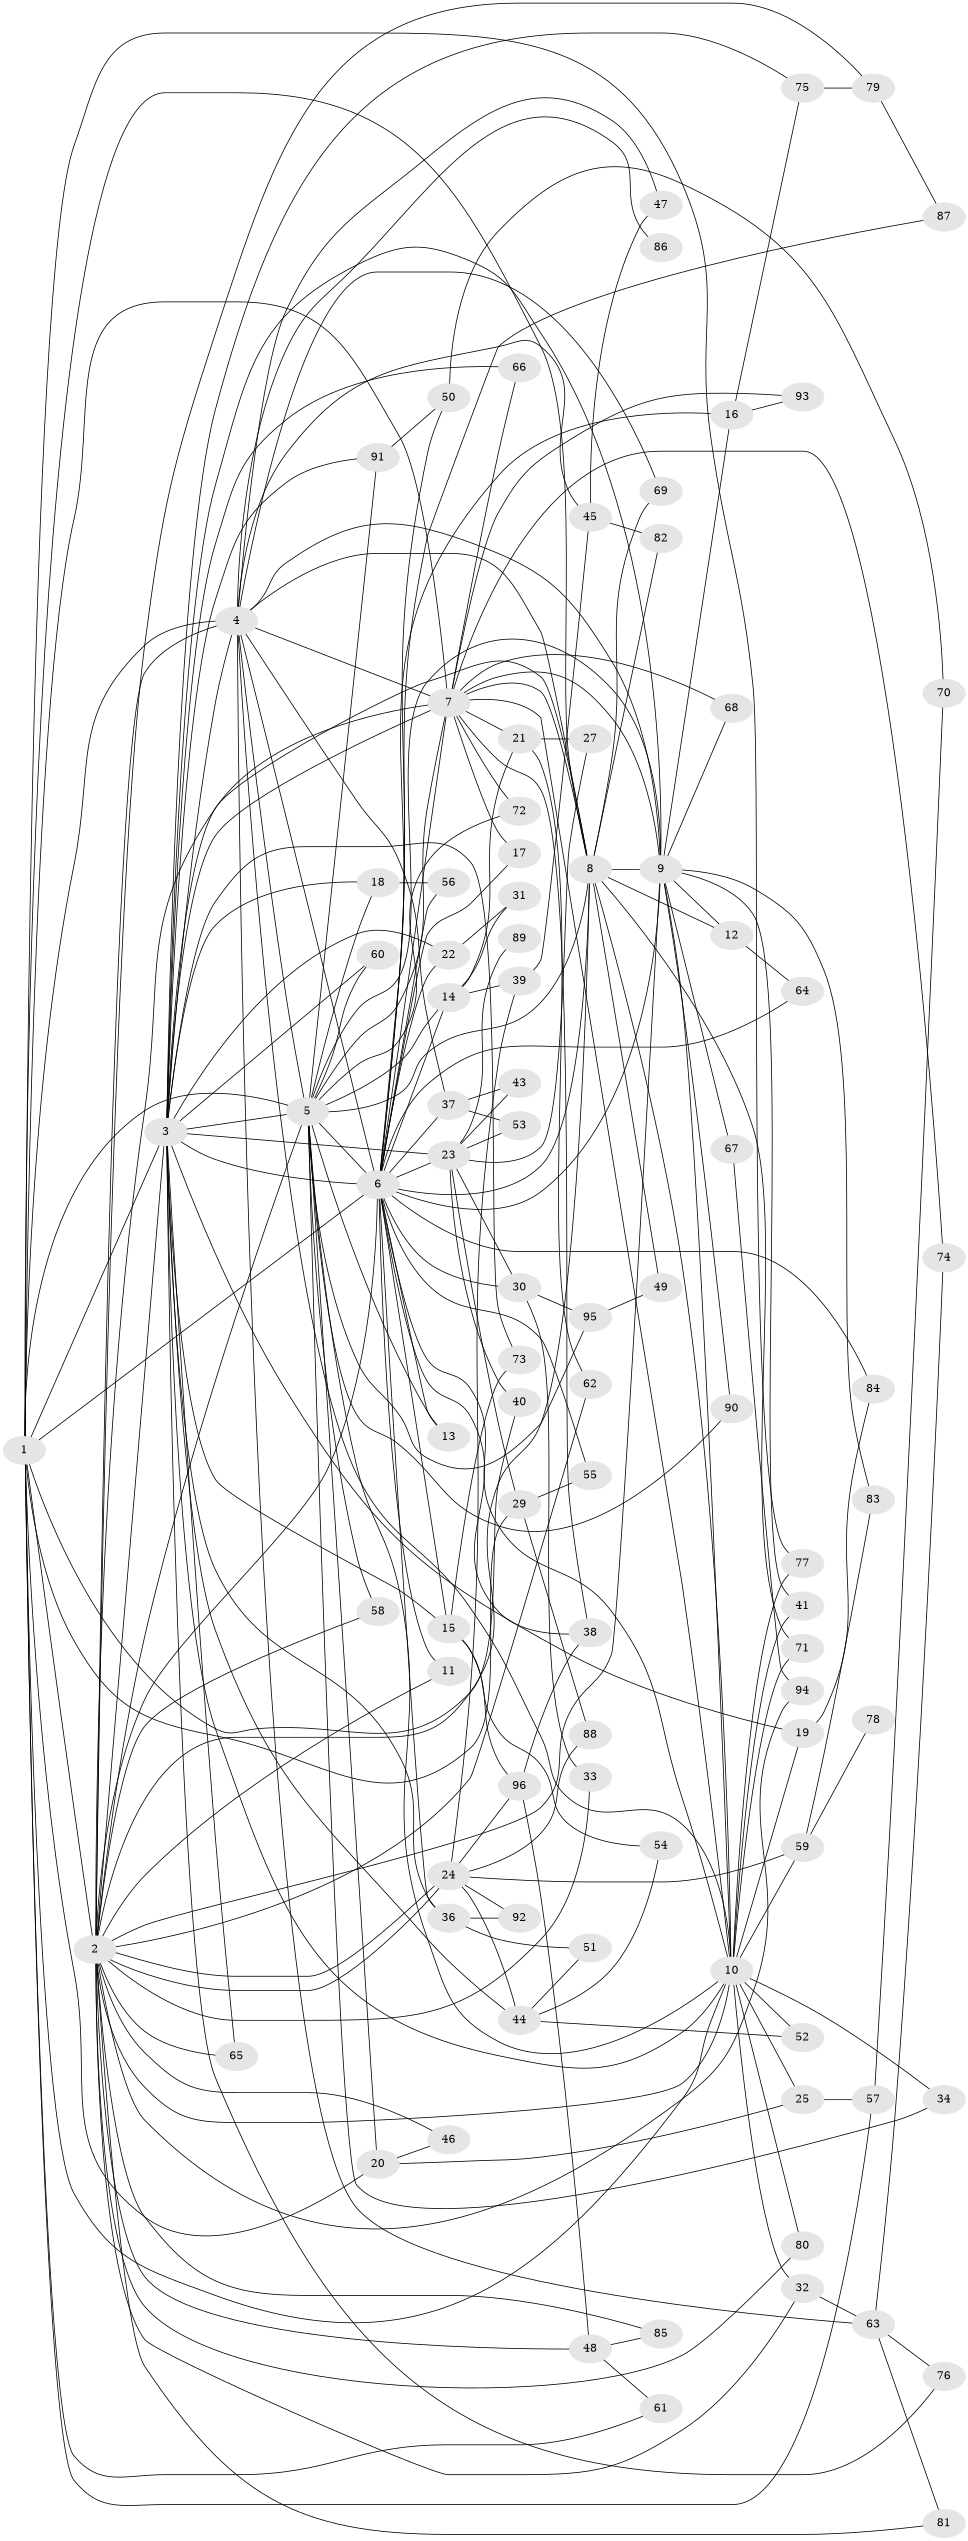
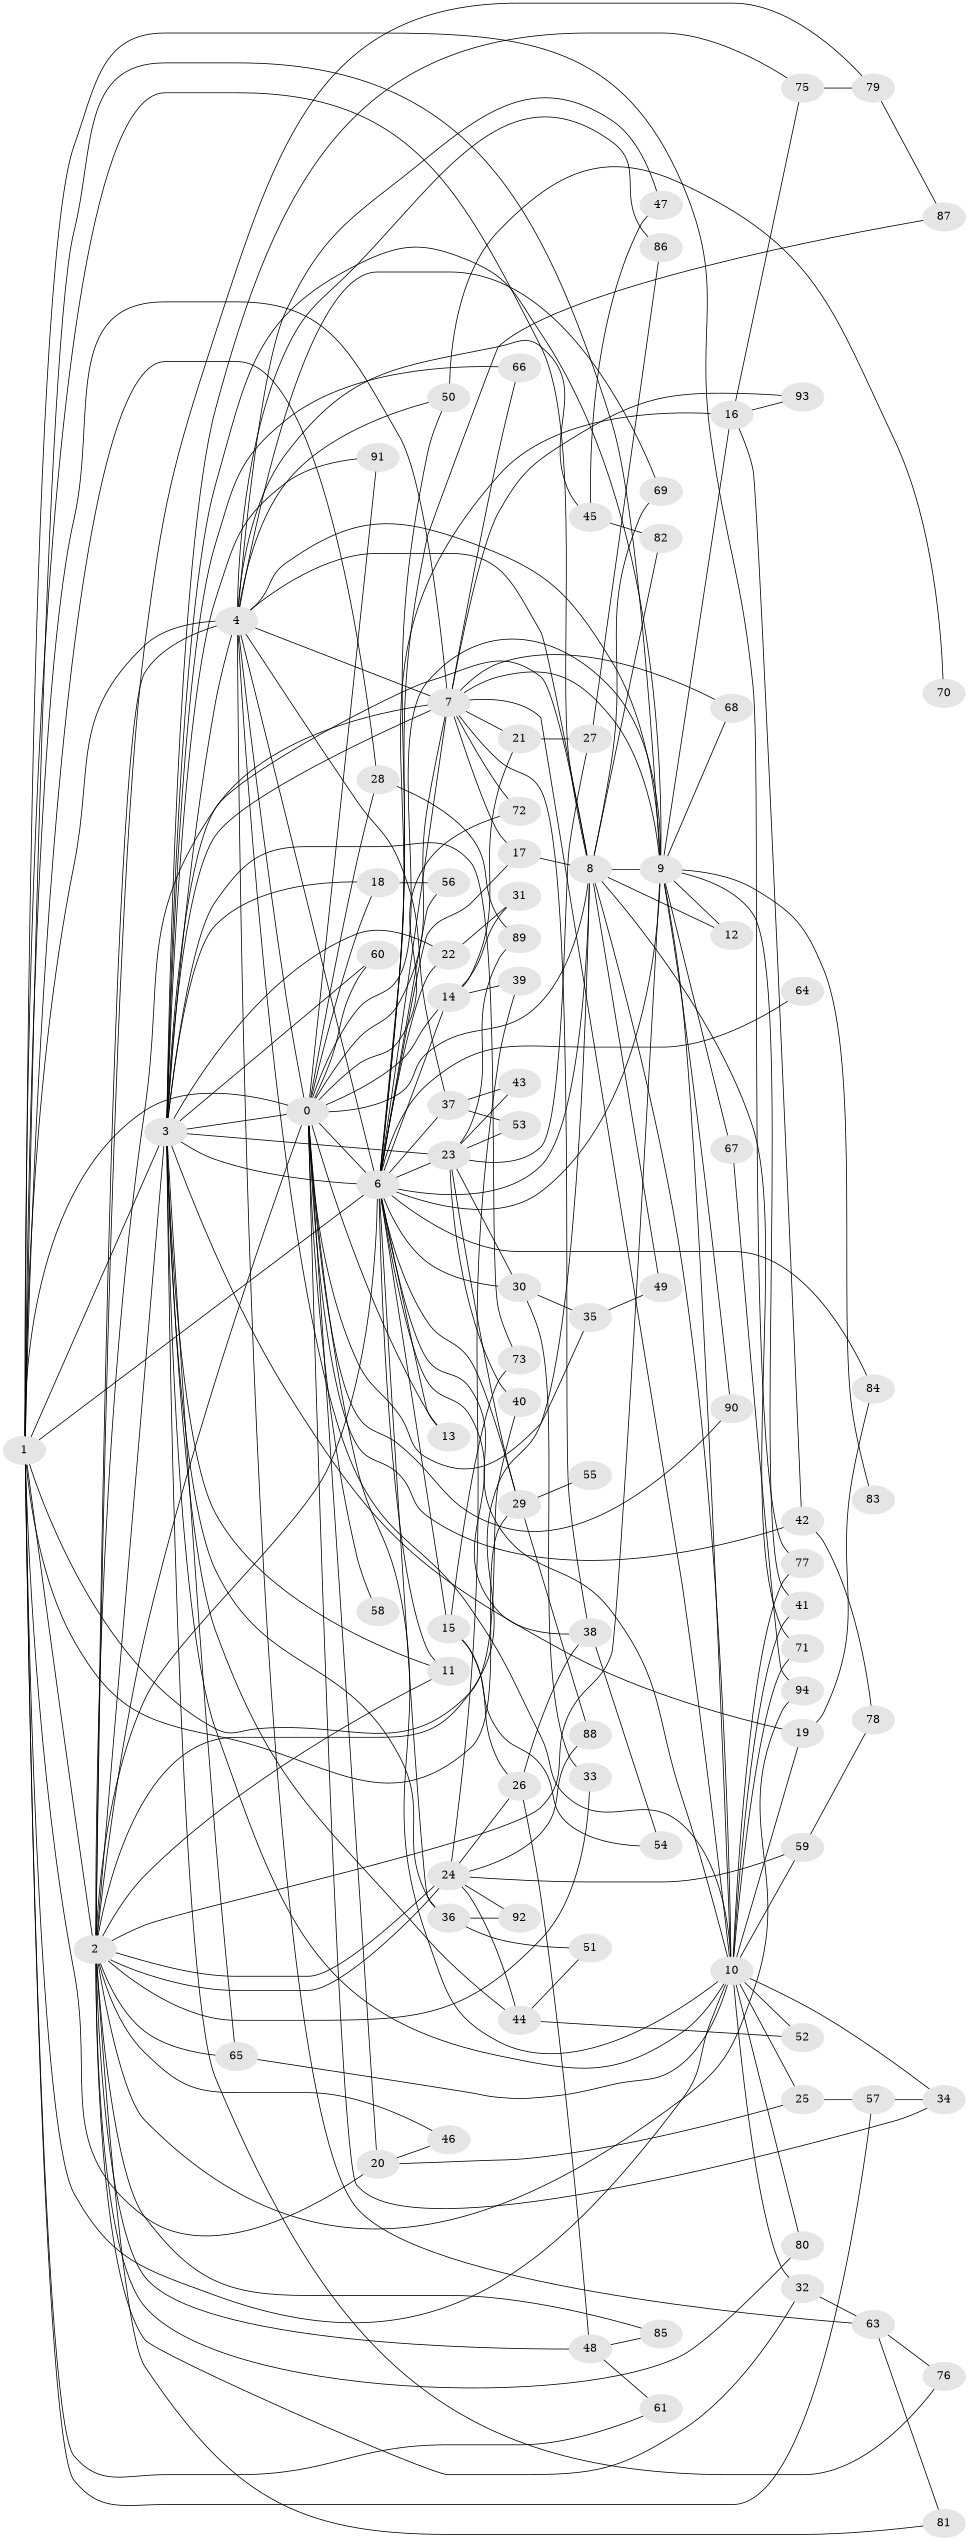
none -> (82, 191)
(413, 428) -> (302, 465)
none -> (629, 470)
(548, 705) -> (550, 860)
(563, 774) -> none
none -> (378, 780)
(770, 966) -> none
(307, 1112) -> (307, 1112)
(944, 1258) -> none
(492, 1312) -> (452, 1343)
(590, 1318) -> (590, 1318)
(590, 1384) -> none
(912, 1397) -> (909, 2100)
(206, 1457) -> (199, 1464)
none -> (803, 1521)
(835, 1698) -> none
(146, 1725) -> none
(520, 1786) -> (520, 1786)
(622, 1956) -> (626, 1739)
(418, 2118) -> (517, 2099)
